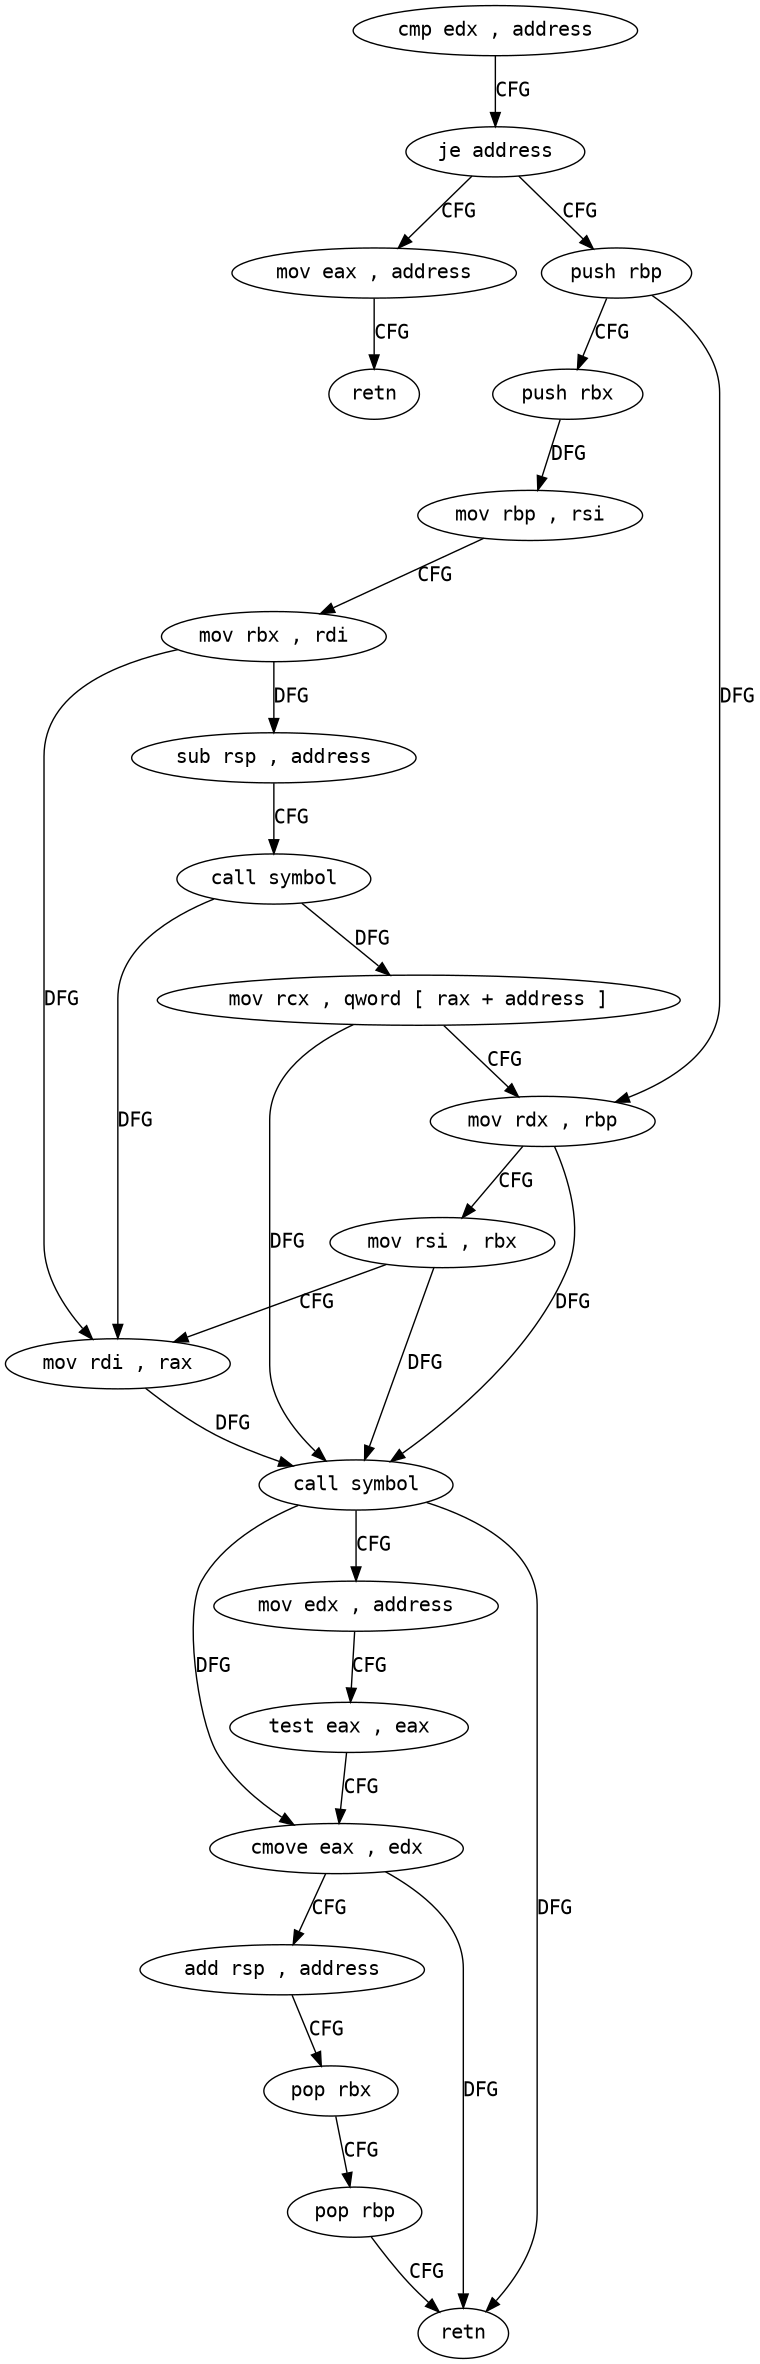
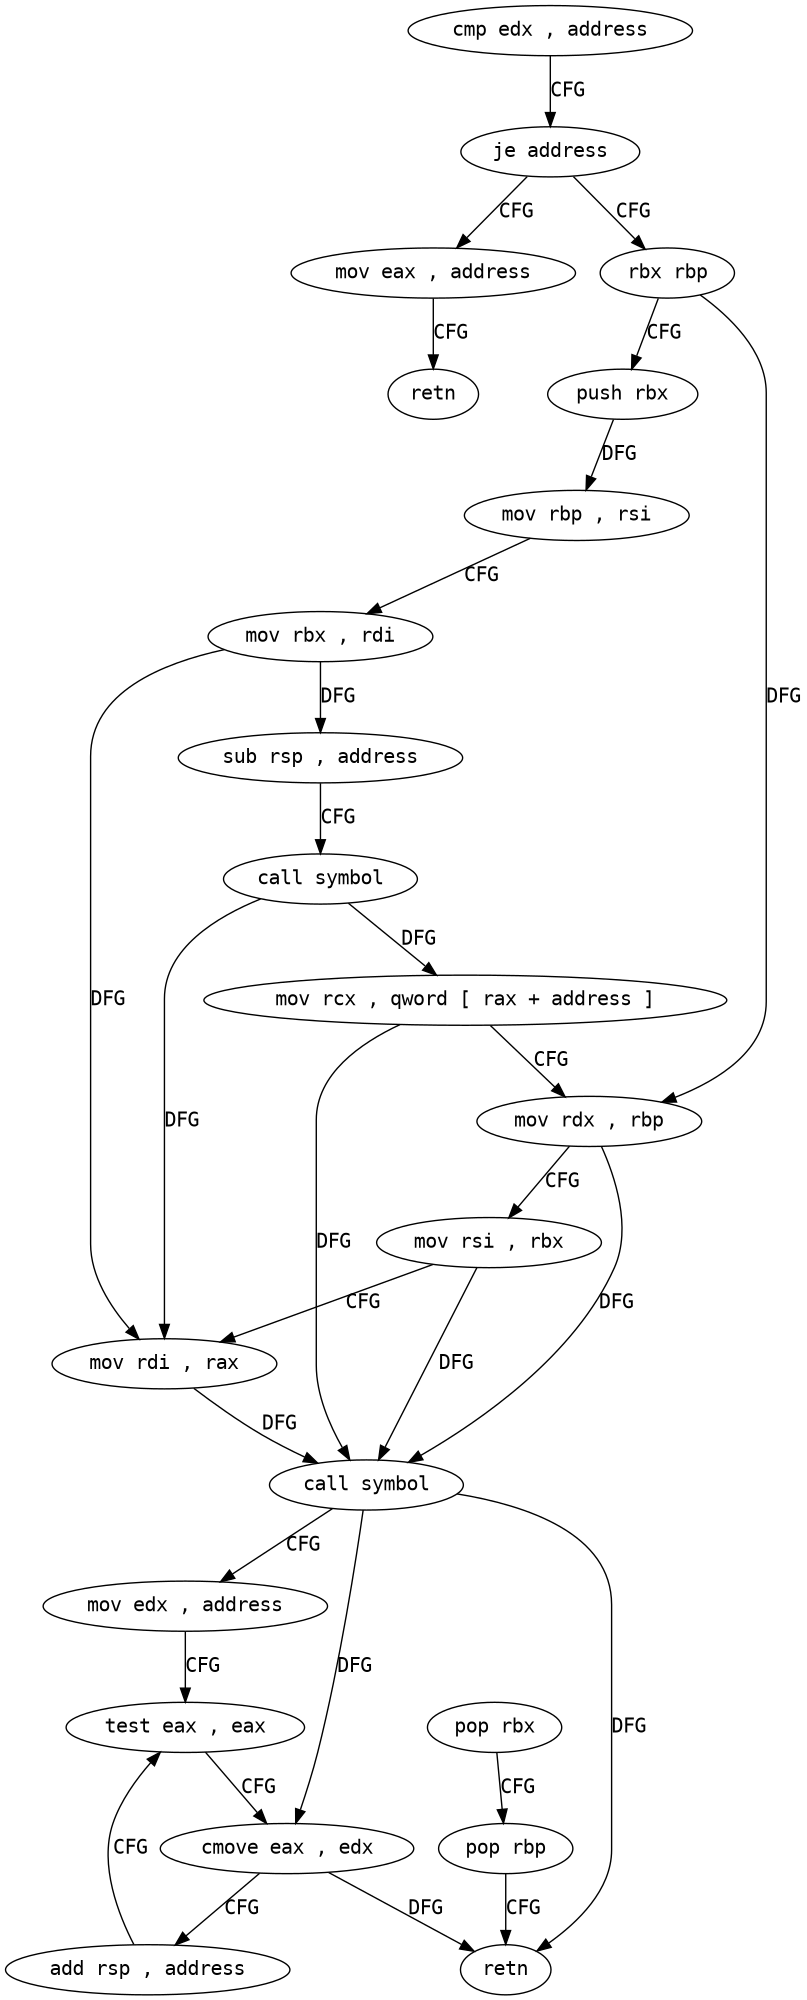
(617, 273) -> (667, 273)
(304, 2024) -> (108, 1850)
